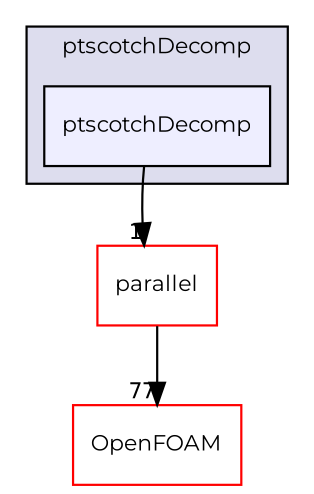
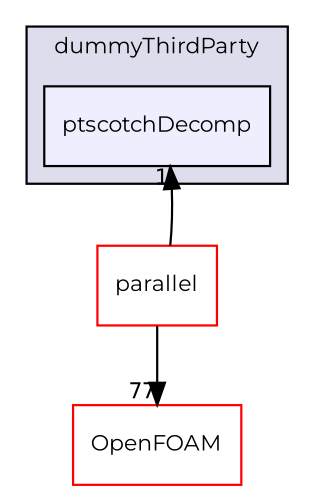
(157, 48) -> (157, 48)
(142, 198) -> (172, 217)
